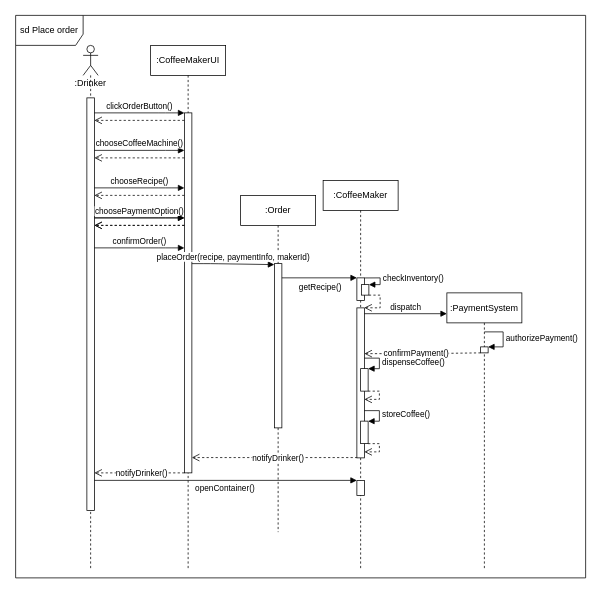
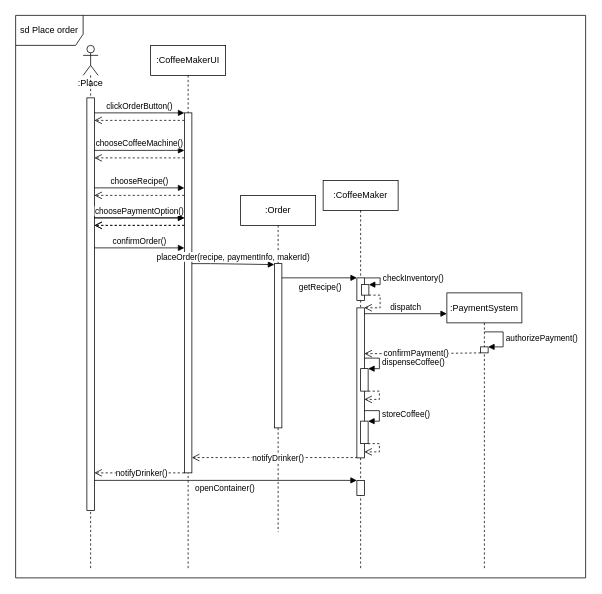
(90, 94) -> (90, 88)
